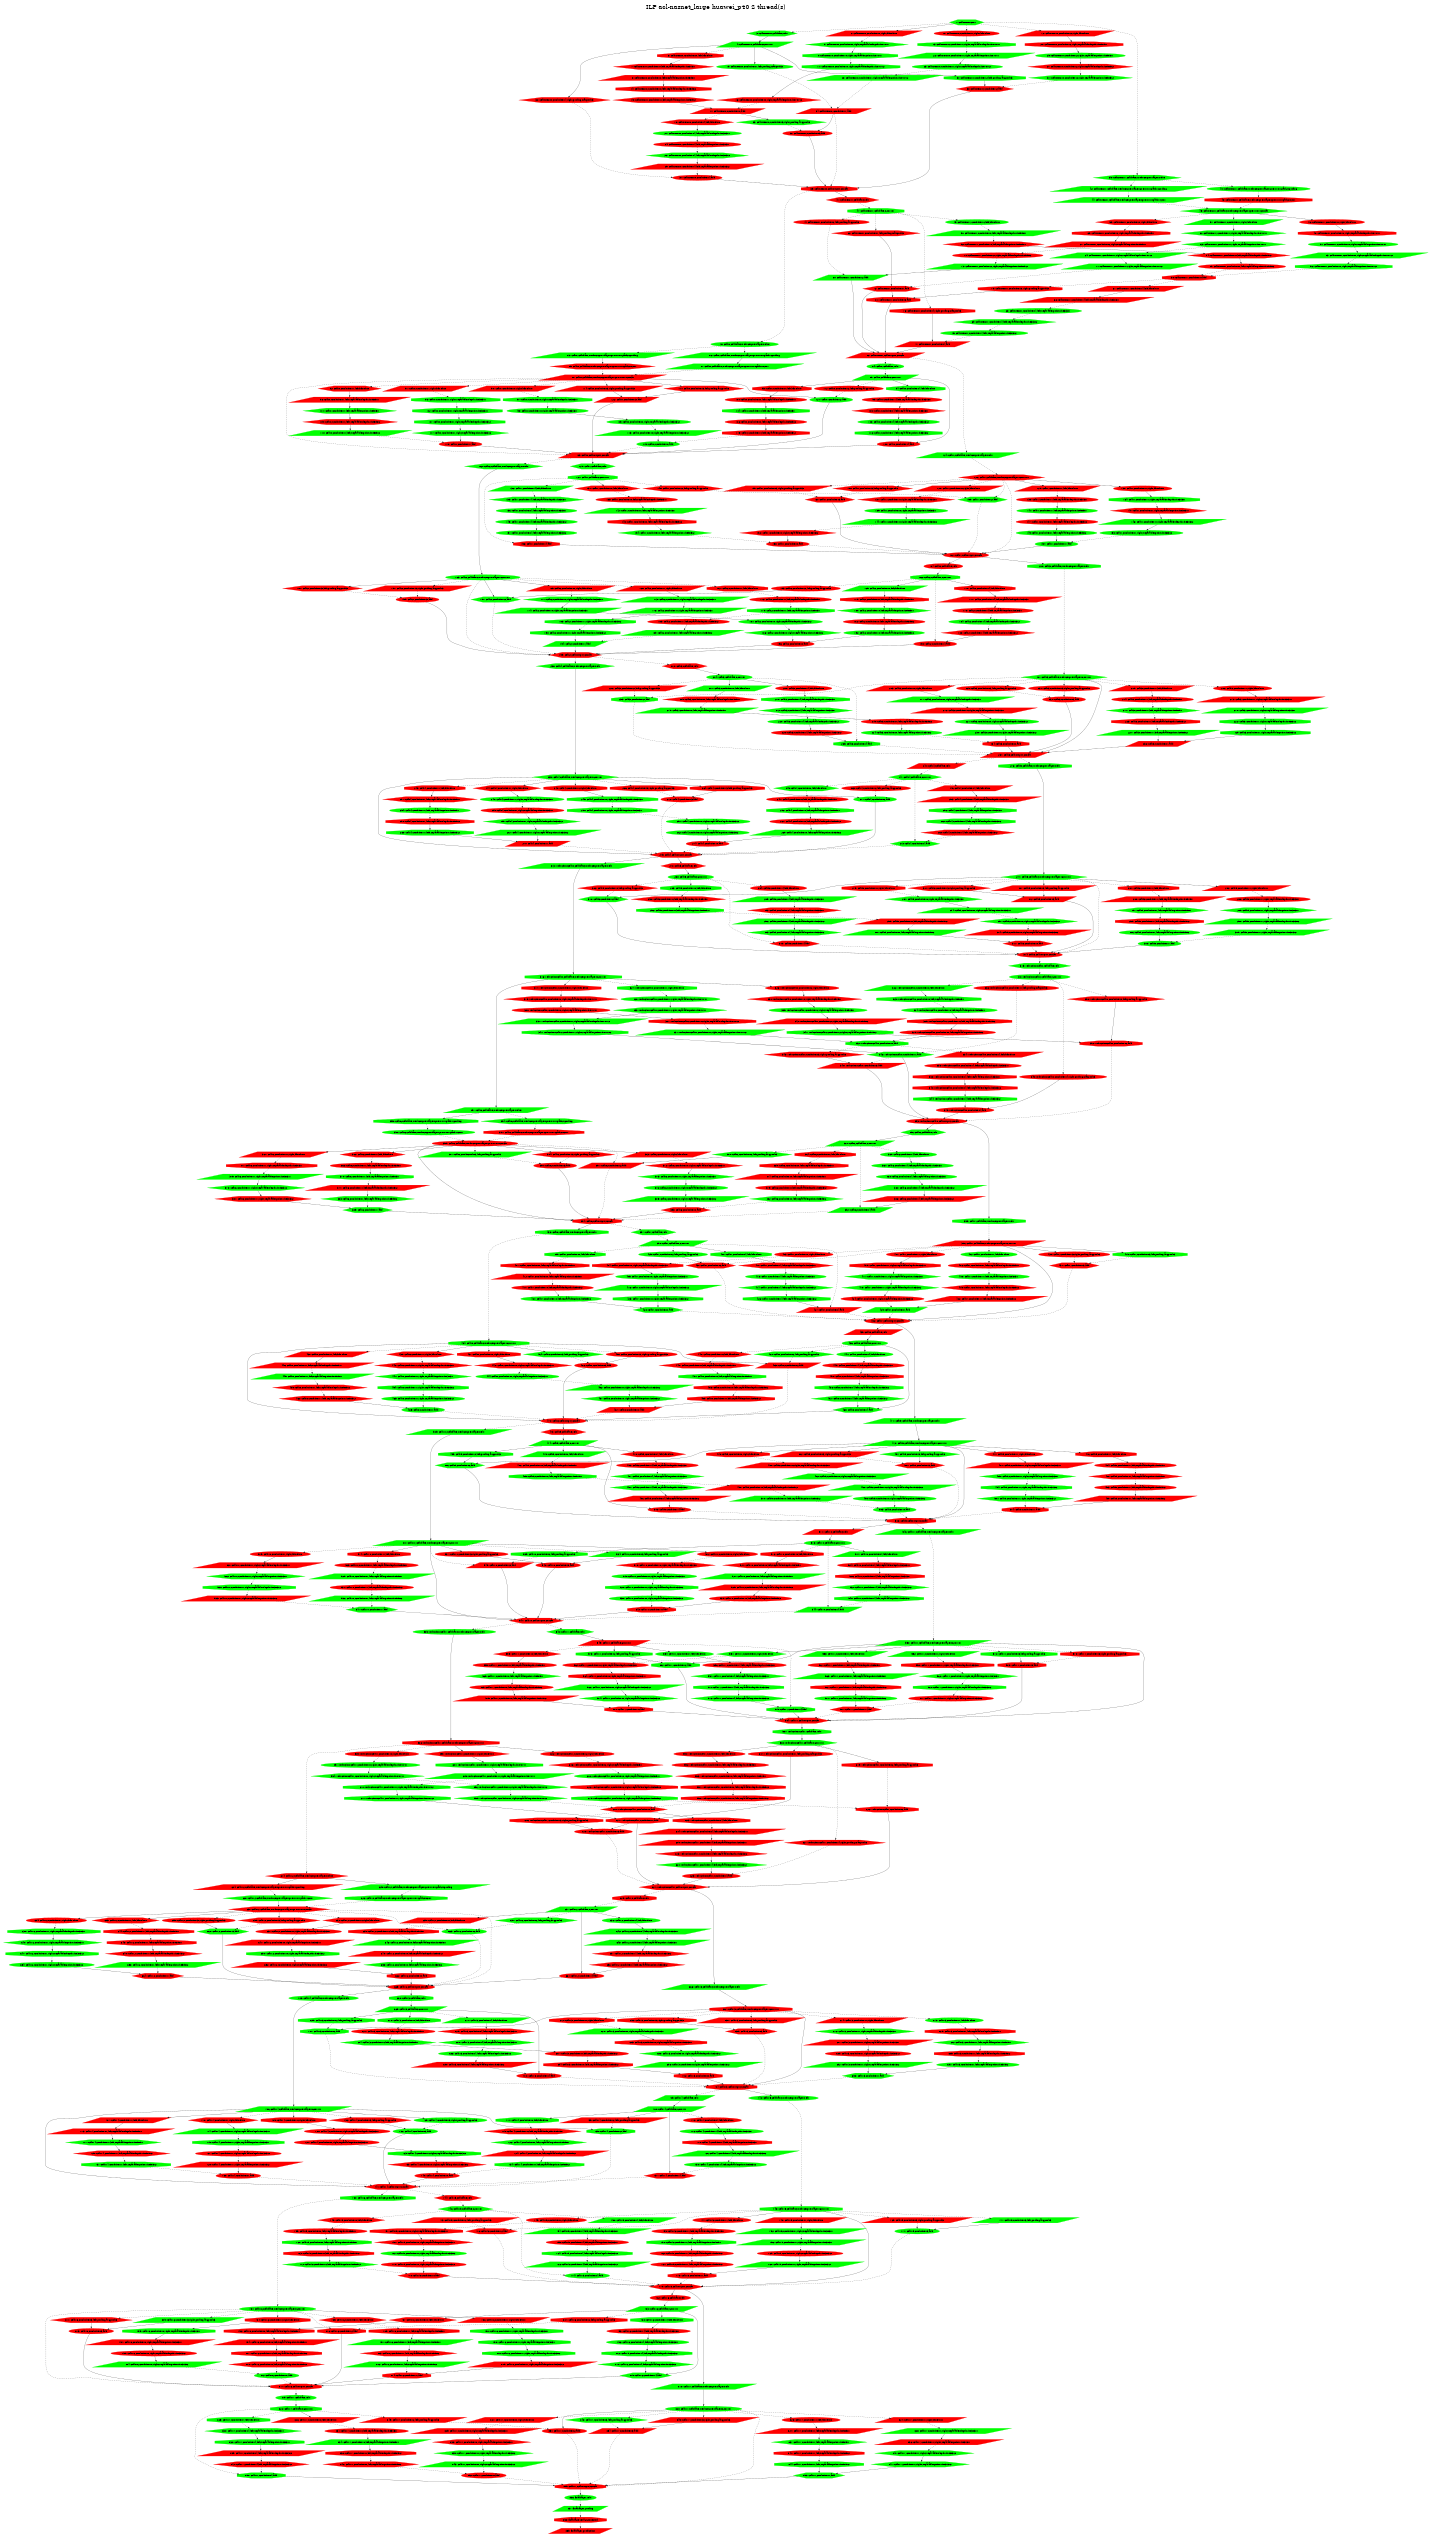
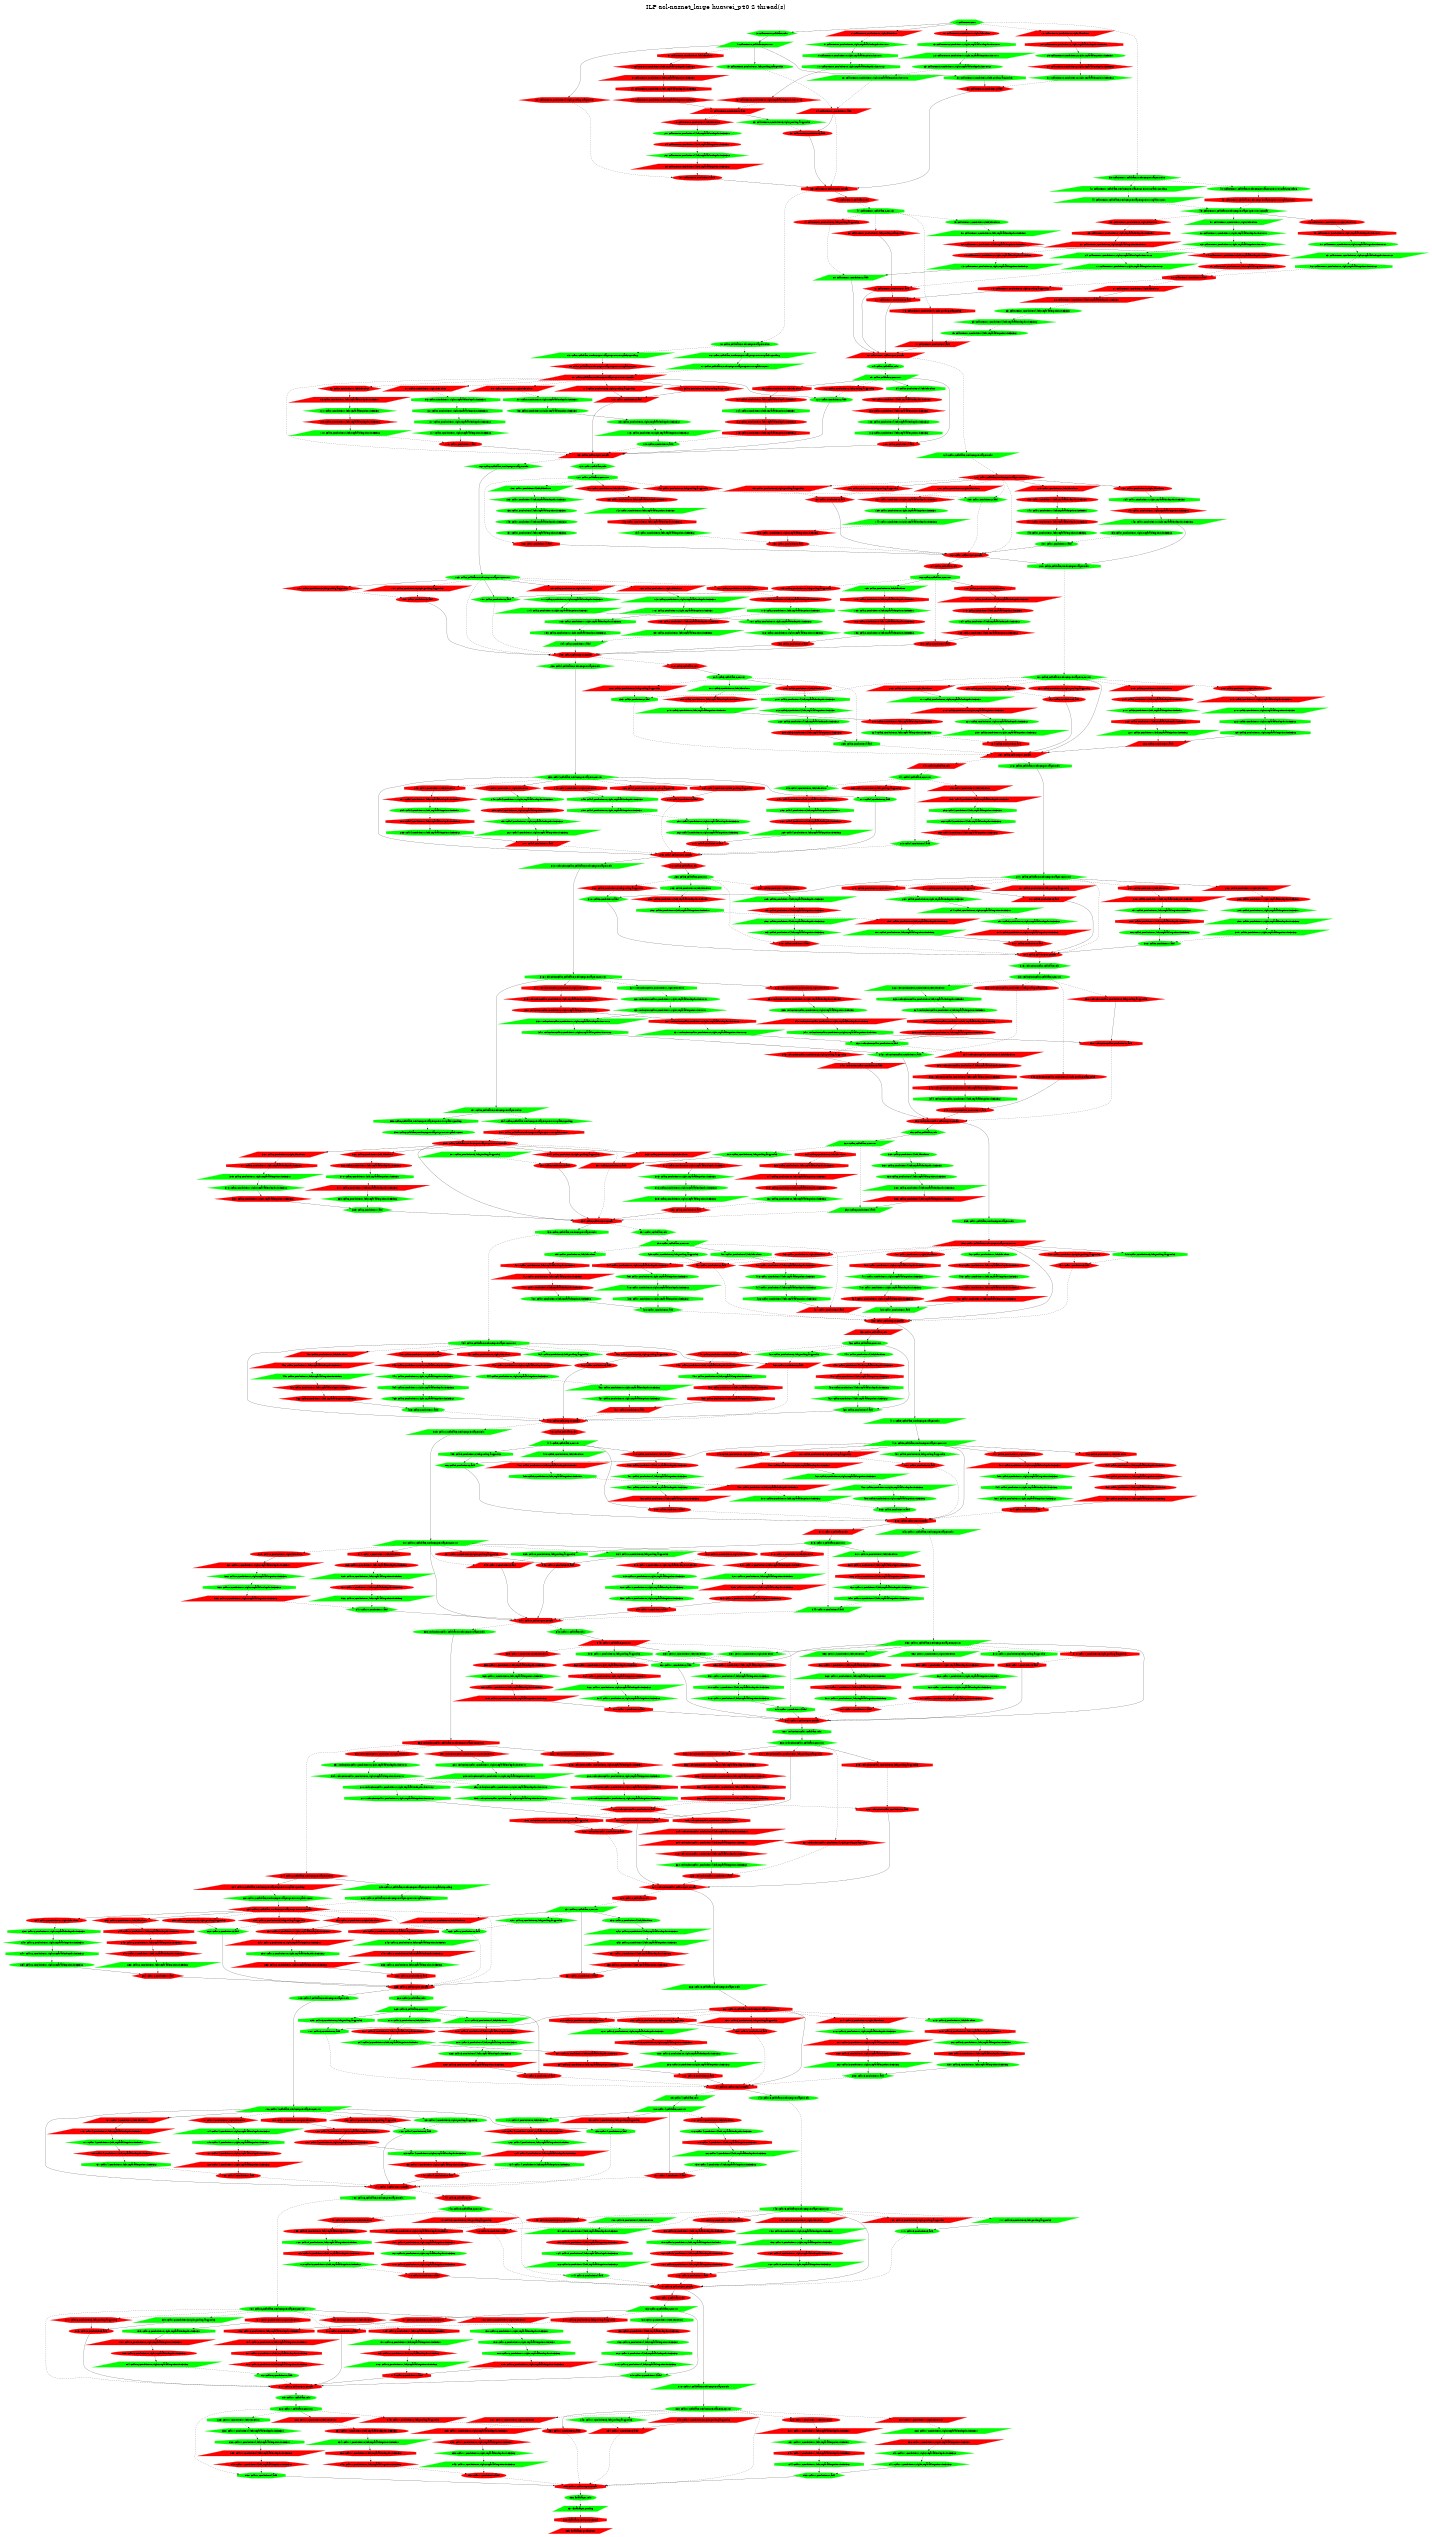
(873, 28) -> (873, 28)
(1153, 527) -> (1145, 553)
(475, 1155) -> (475, 1155)
(544, 2214) -> none
